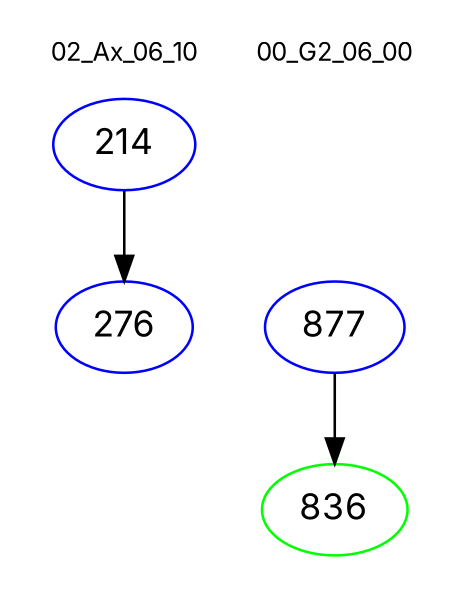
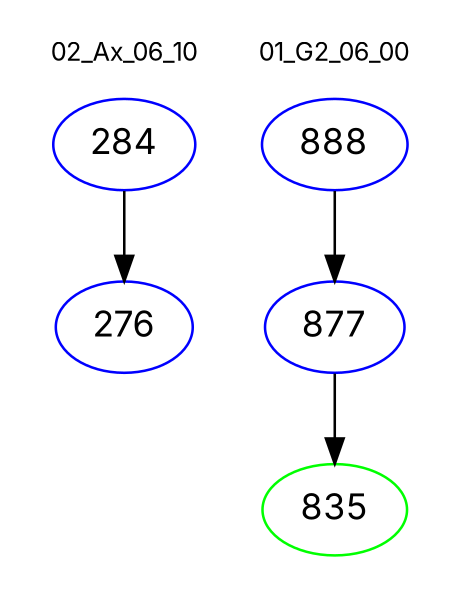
(335, 55) -> (335, 55)
(124, 145) -> (124, 145)
none -> (335, 145)
(335, 510) -> (335, 510)
